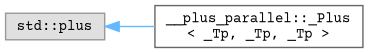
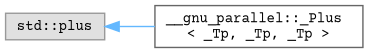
(259, 27) -> (259, 27)
